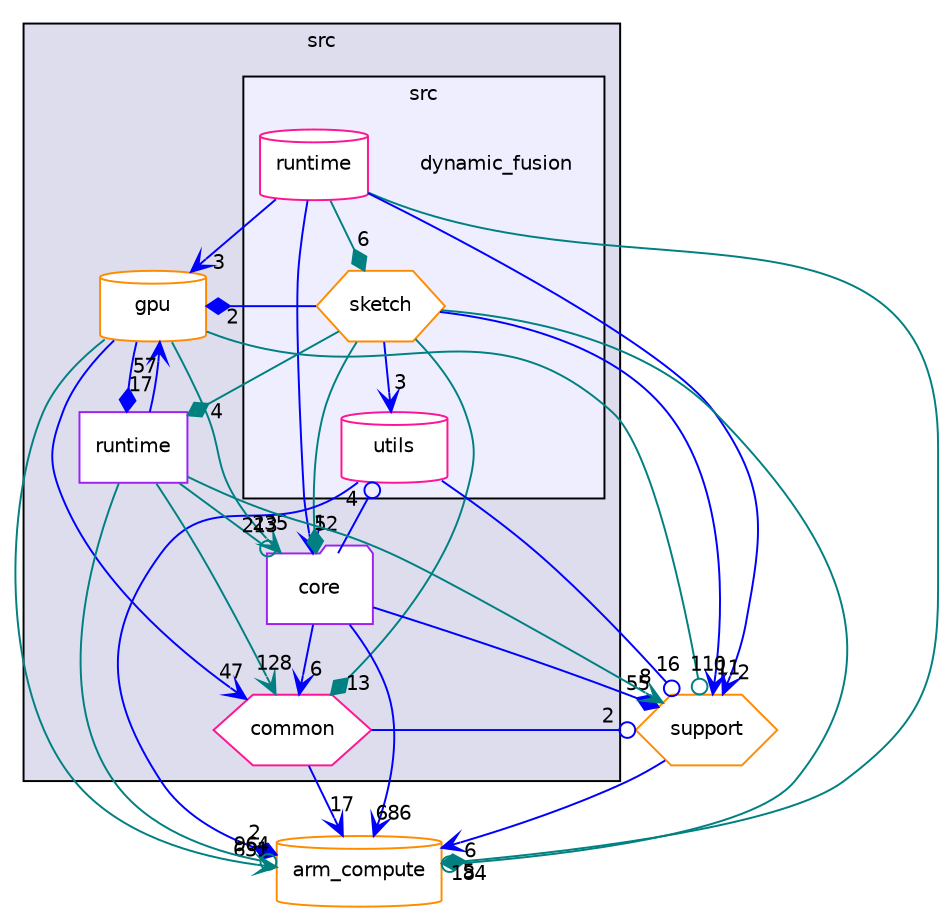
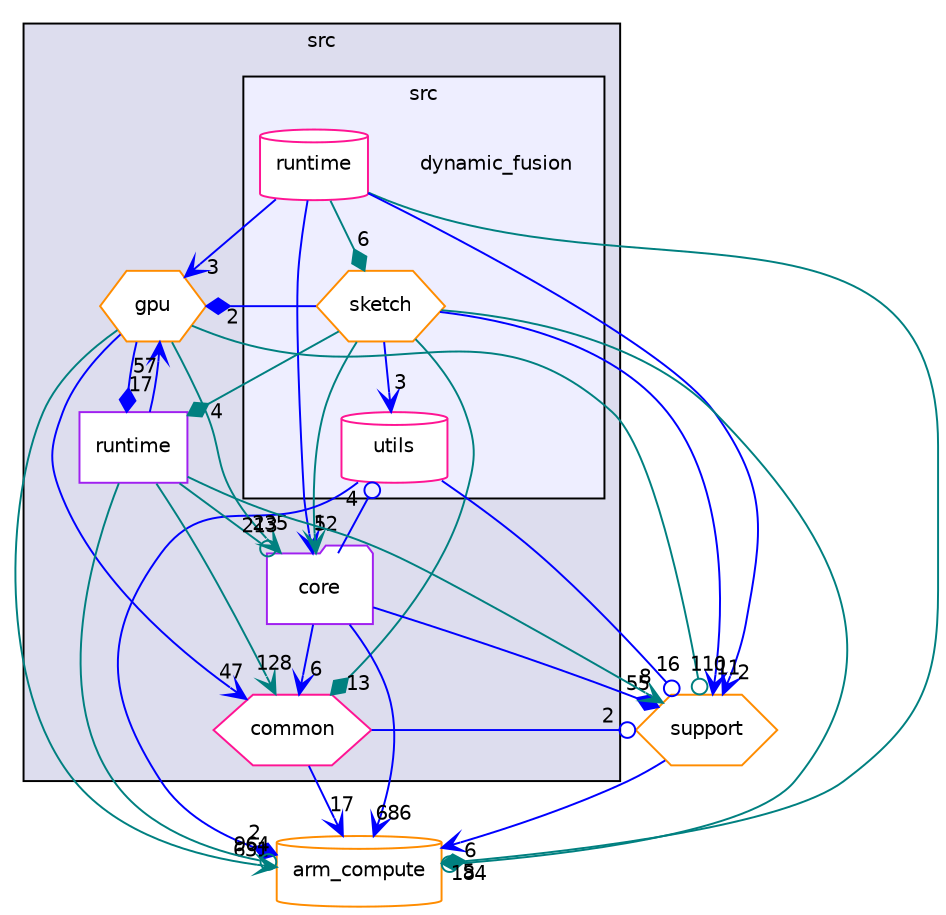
(153, 306) -> (153, 306)
(320, 432) -> (319, 434)
